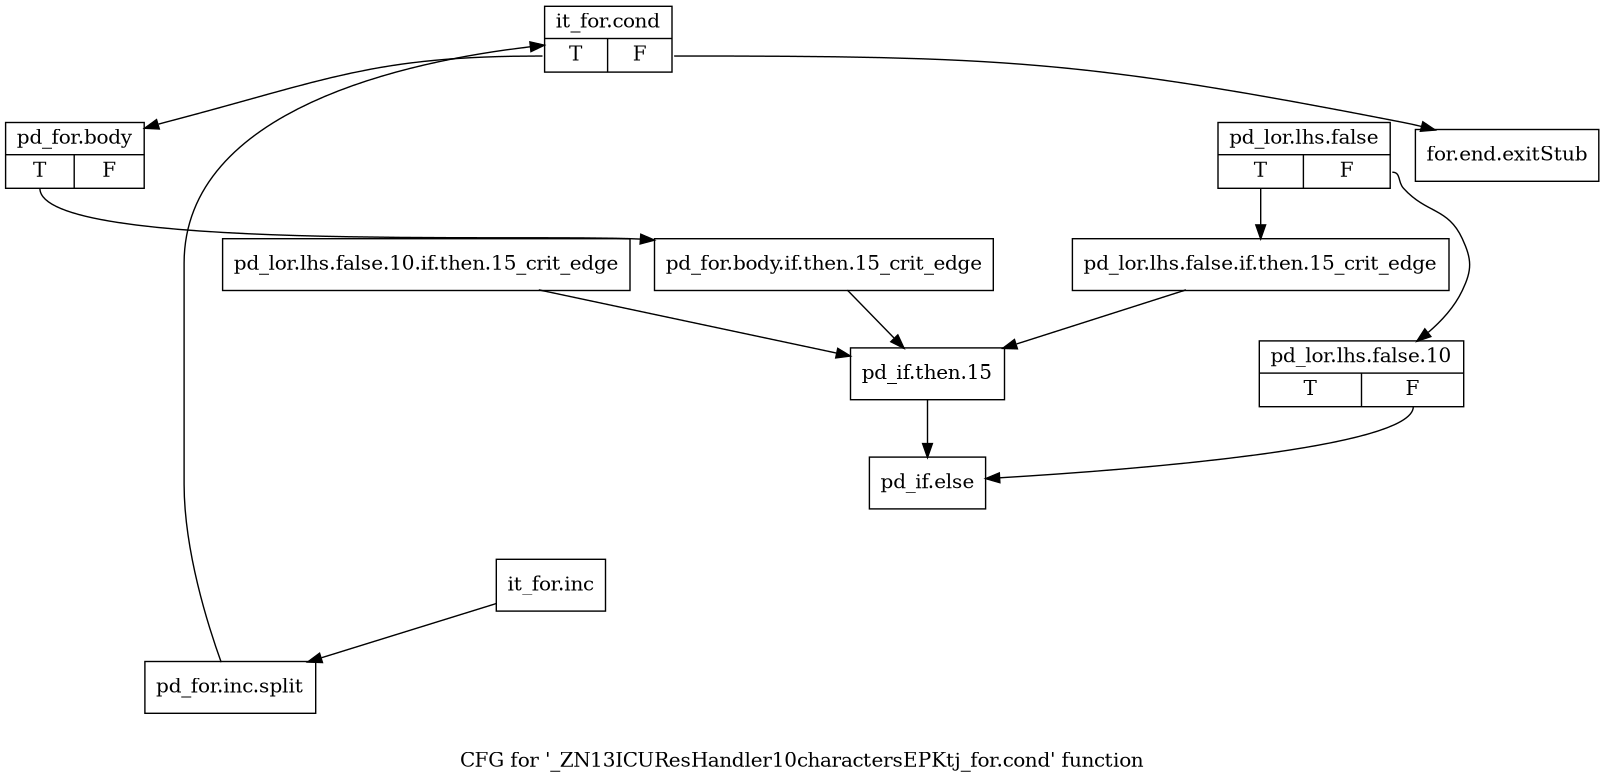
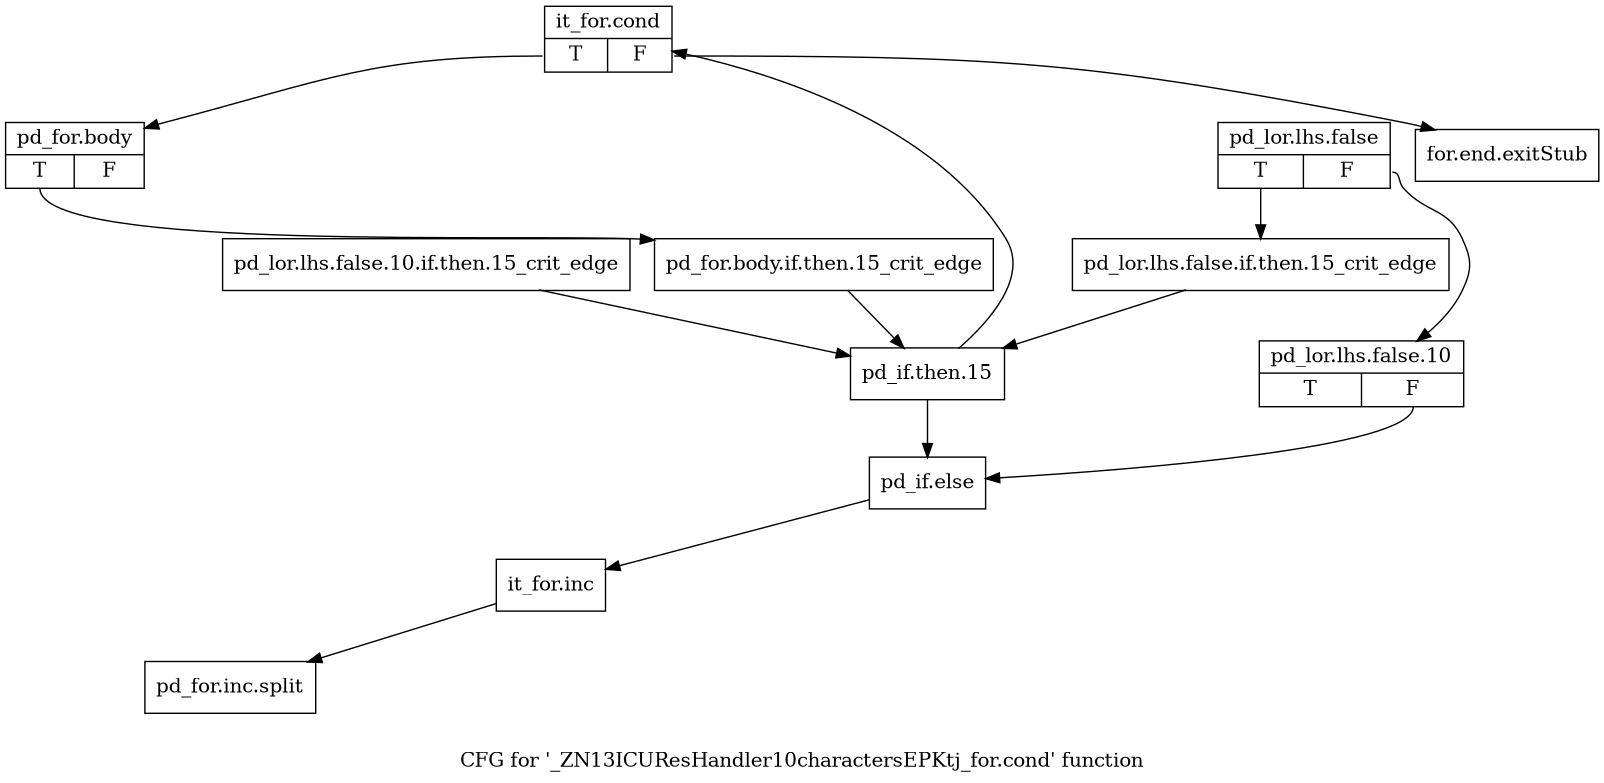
(188, 244) -> (919, 151)
none -> (744, 533)
